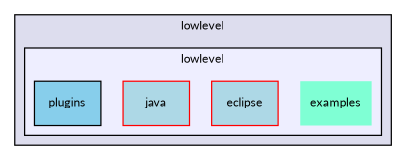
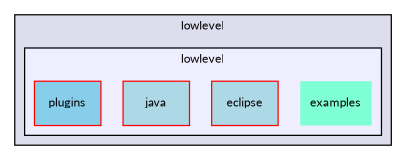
(68, 103) -> (68, 103)
